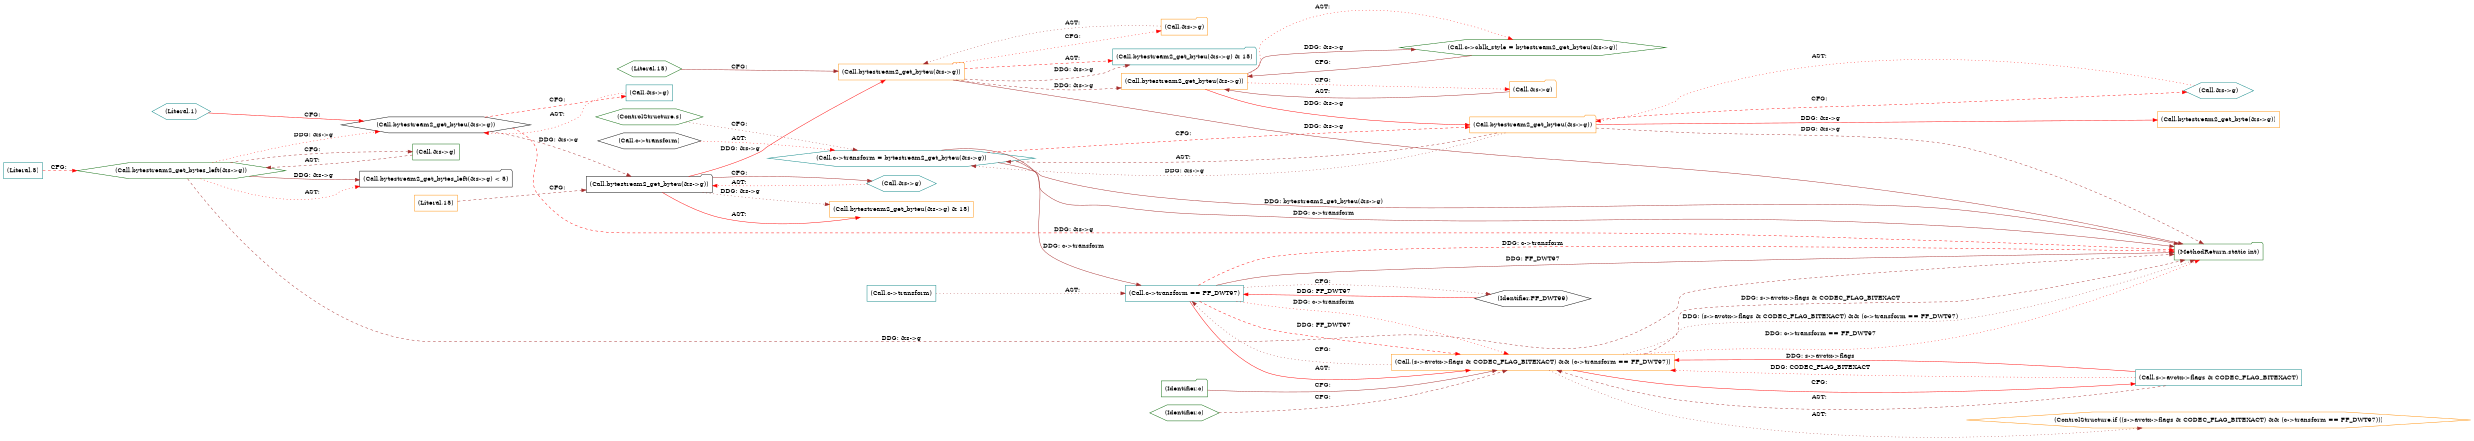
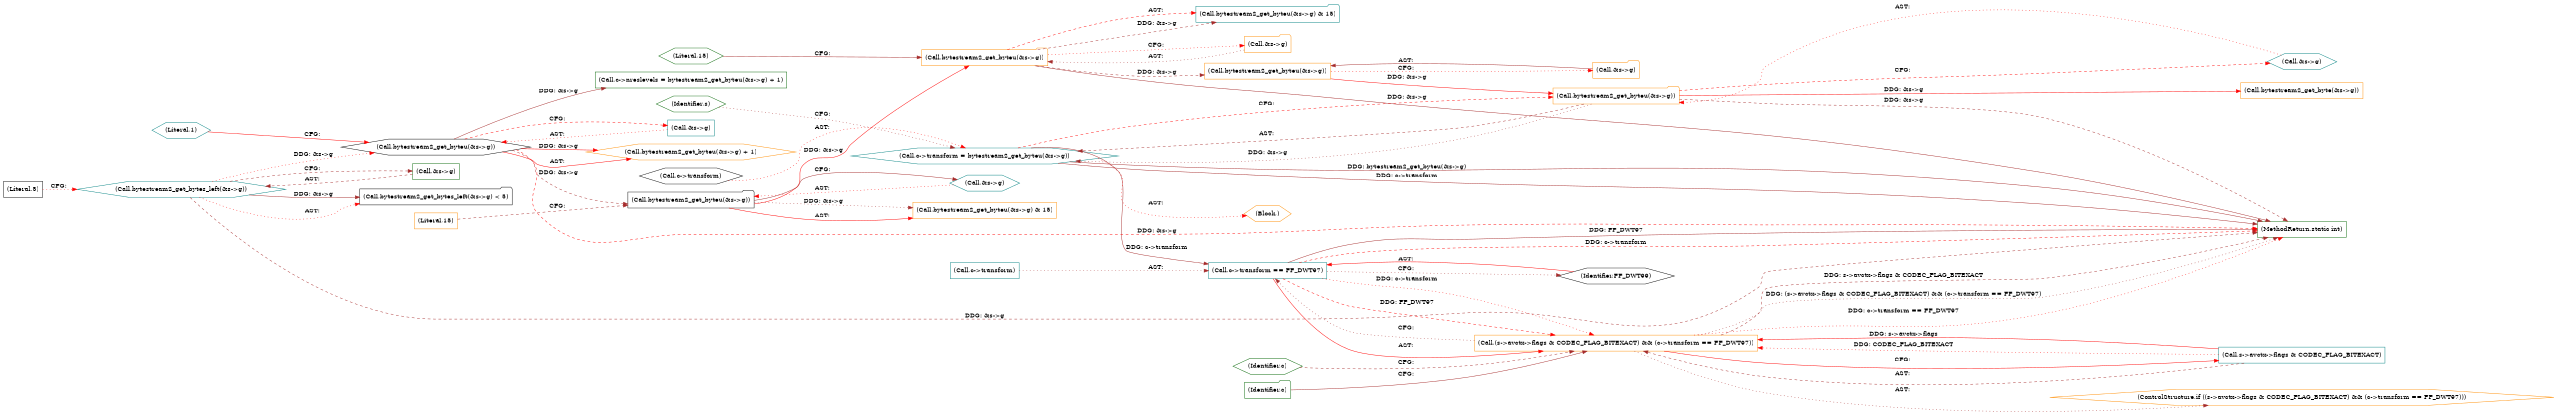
(1533, 48) -> none
none -> (691, 80)
(649, 117) -> (691, 104)
none -> (691, 152)
(23, 171) -> (23, 189)
(58, 171) -> (58, 189)
(181, 171) -> (181, 189)
none -> (1268, 214)
(2219, 252) -> (2302, 229)
(1324, 291) -> (1407, 259)
